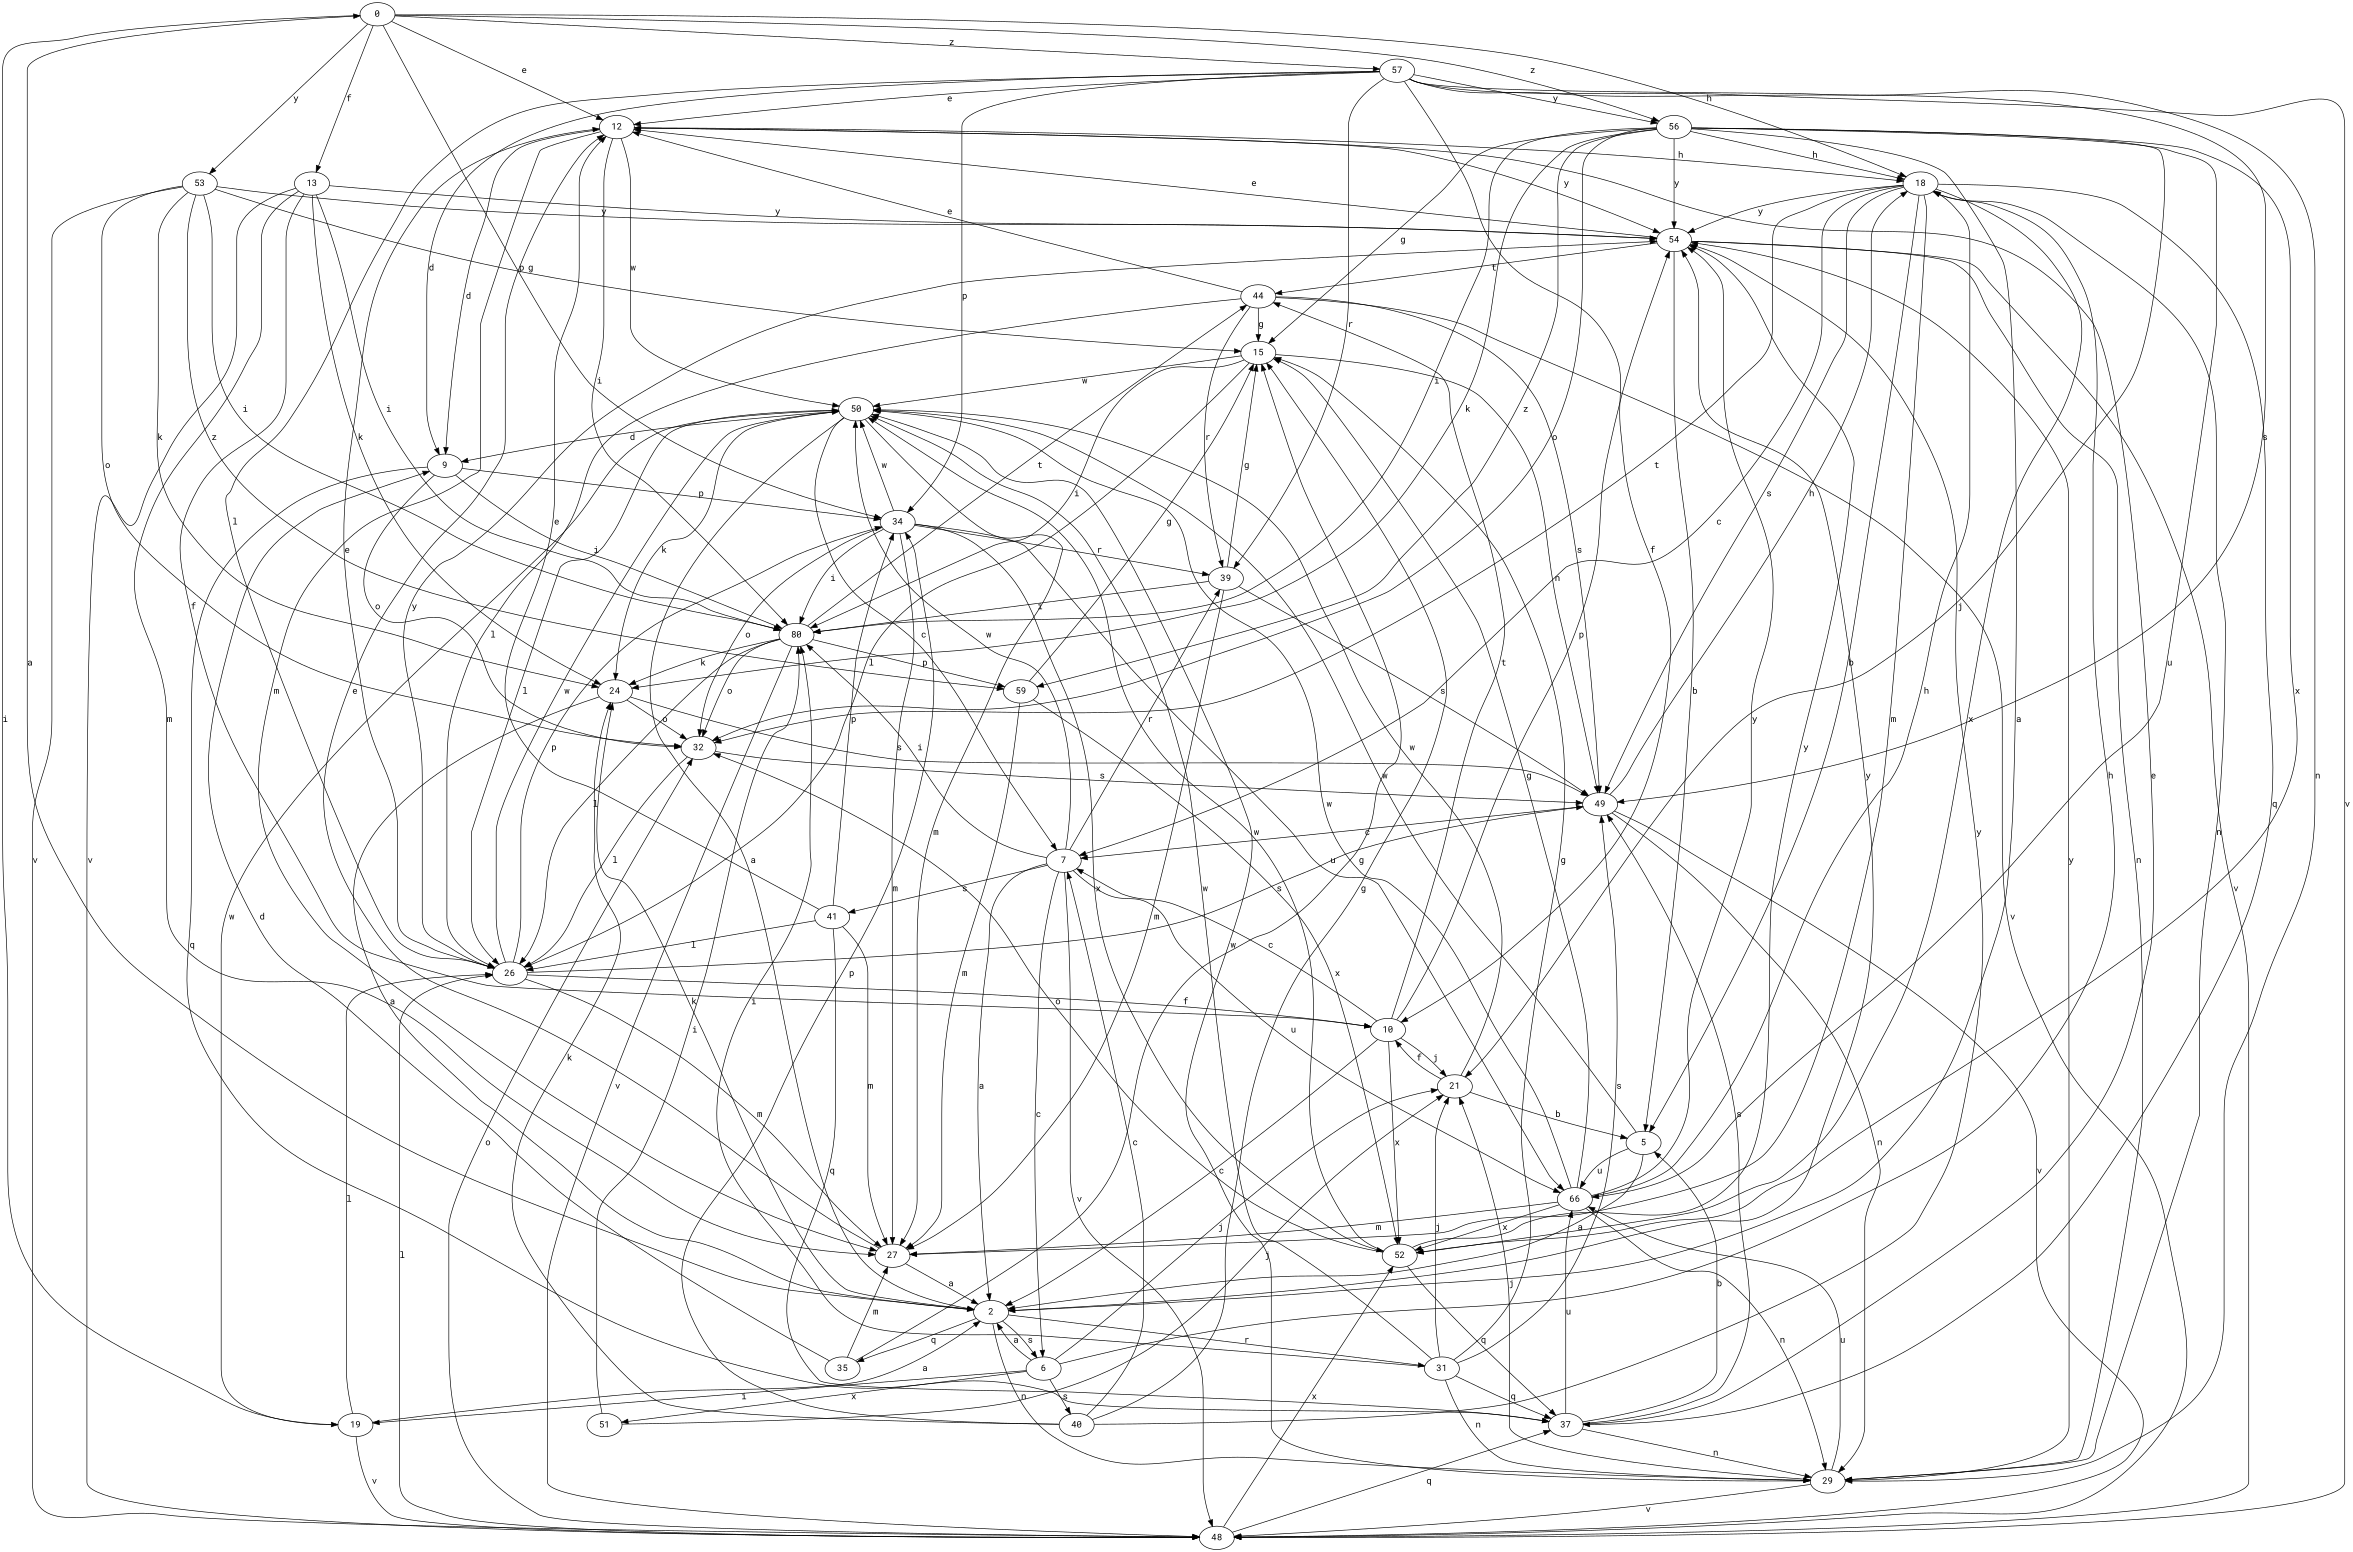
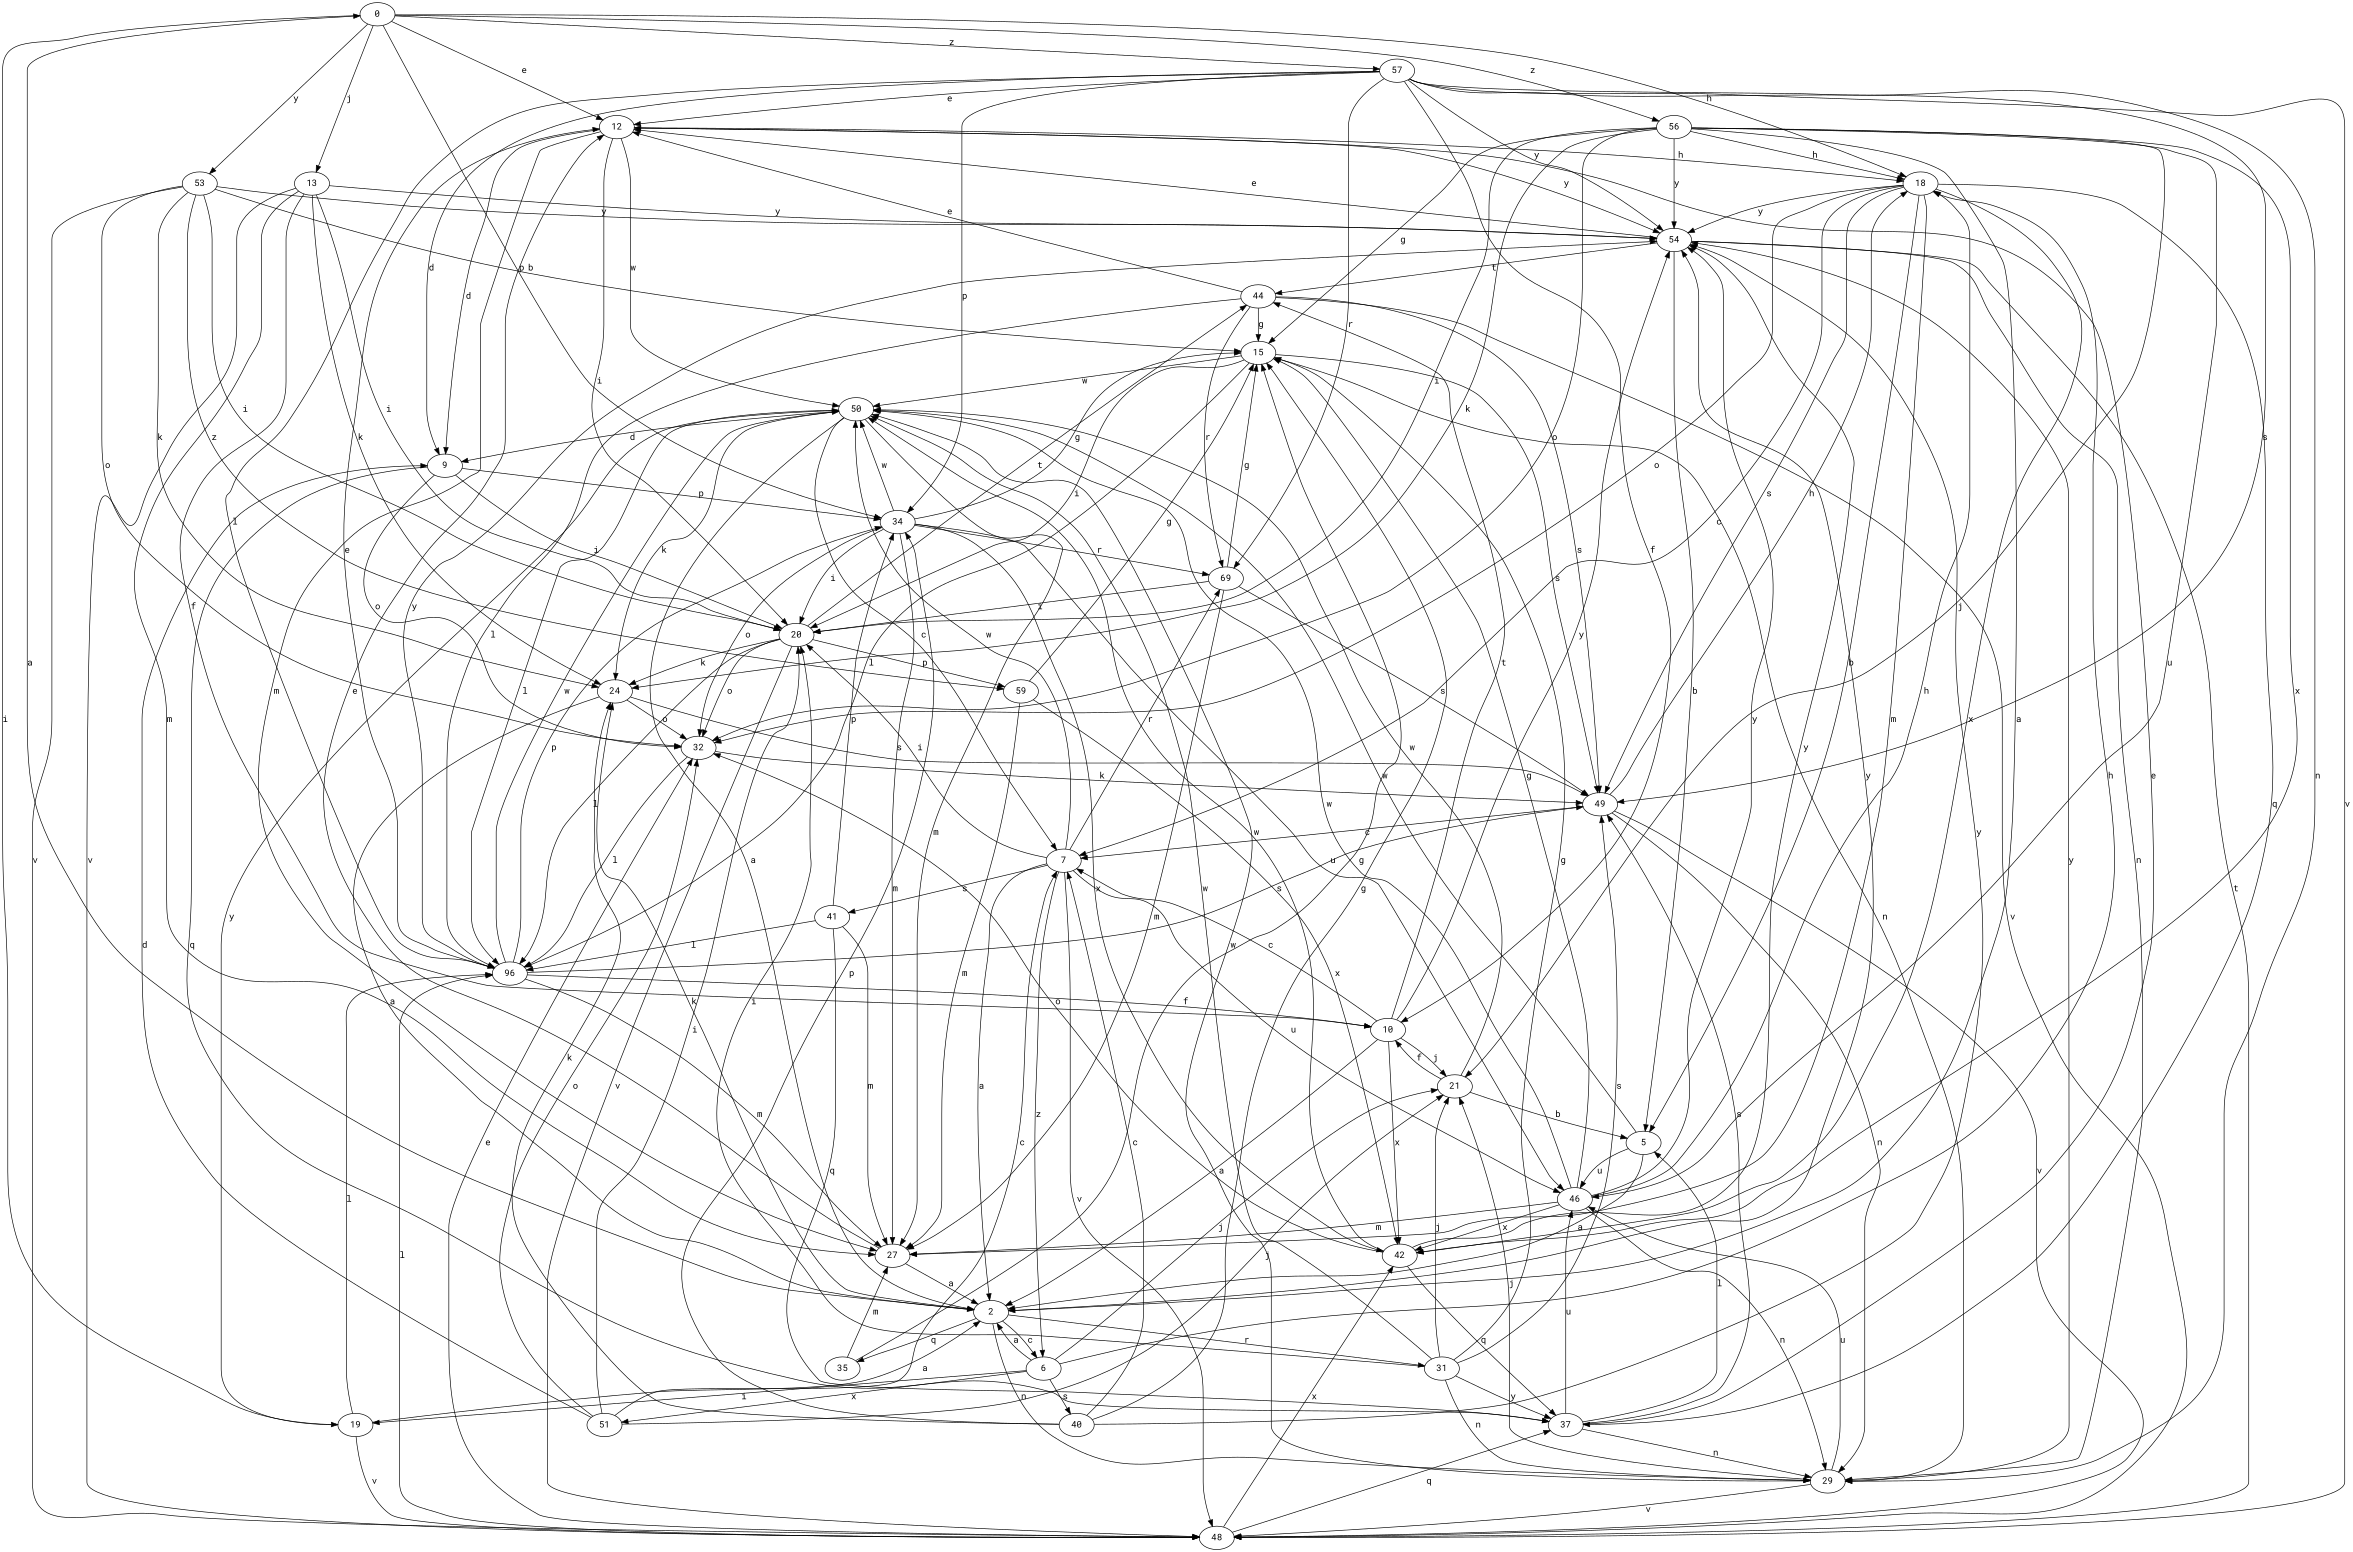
(1532, 98) -> (1530, 158)
(349, 99) -> (349, 99)
(531, 268) -> (531, 268)
none -> (1070, 440)
(1657, 466) -> (1657, 466)
(1441, 516) -> none
(1226, 579) -> (1226, 579)
(1558, 579) -> (1558, 579)
(527, 609) -> none
(796, 635) -> (796, 635)
(1582, 635) -> (1582, 635)
(1102, 776) -> (1102, 776)
(2211, 870) -> (1832, 837)
(2236, 889) -> (2236, 889)
(232, 917) -> (232, 917)
(510, 974) -> (510, 974)
(336, 999) -> (143, 1005)
none -> (549, 1113)
(1039, 1115) -> (1039, 1115)
(488, 1143) -> (488, 1143)
(1222, 1171) -> (1222, 1171)
(1575, 1199) -> (1575, 1199)
(1400, 1256) -> (1400, 1256)
none -> (966, 1278)
(1720, 1284) -> (1720, 1284)
(1030, 1340) -> (1030, 1340)
(1514, 1397) -> (1514, 1397)
